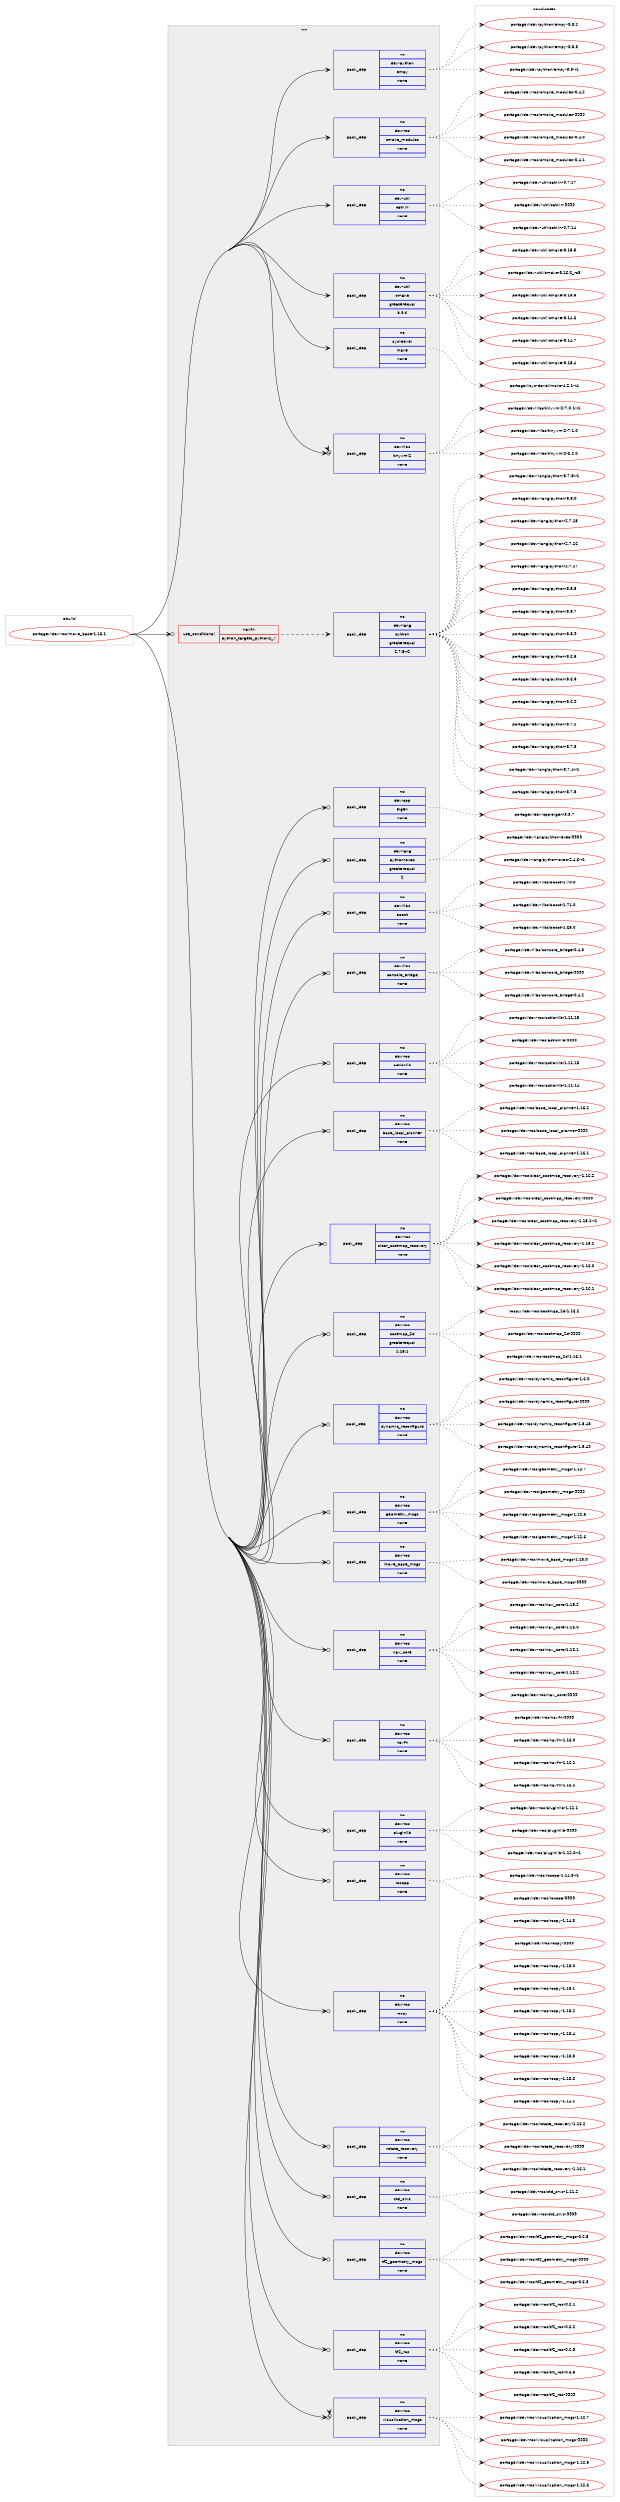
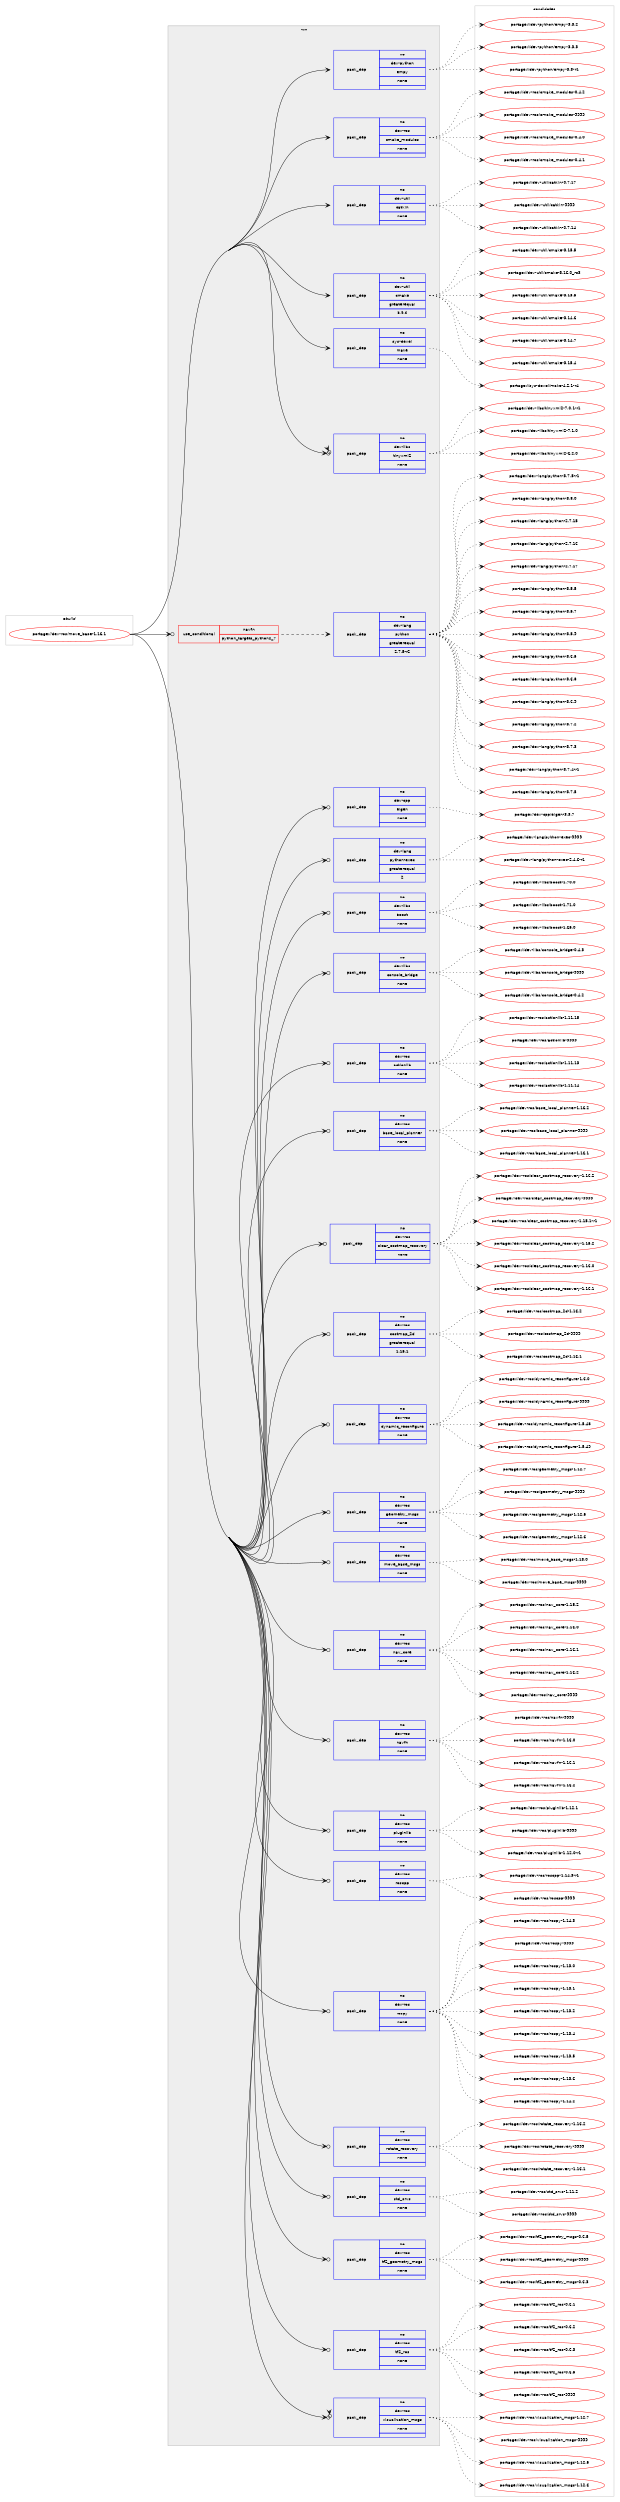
(544, 1311) -> (544, 1311)
